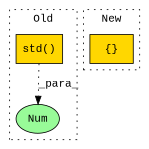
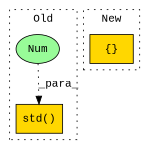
(39, 80) -> (38, 80)
